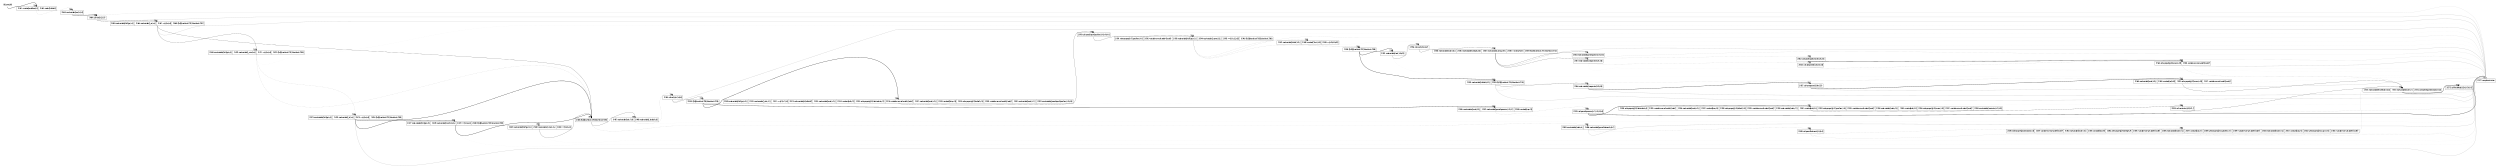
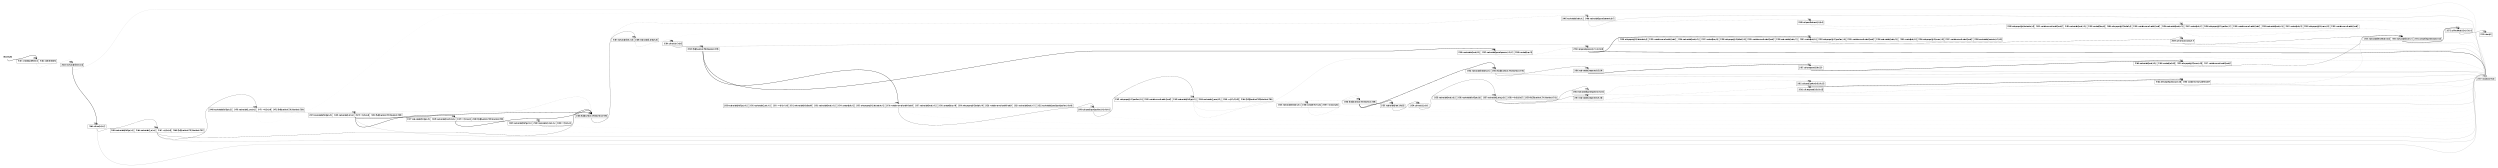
none -> (2486, 35)
